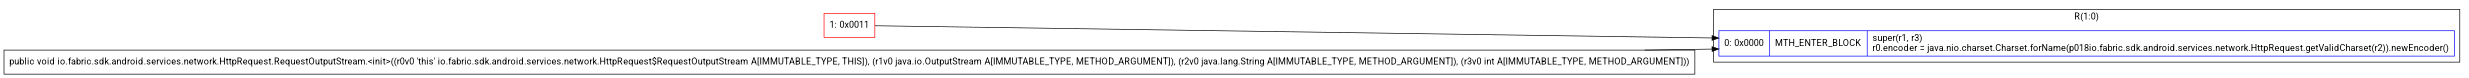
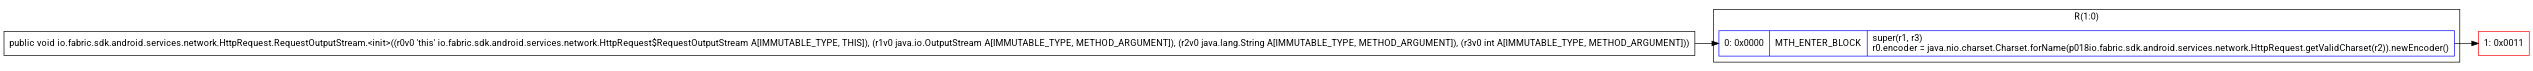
(1294, 32) -> (2464, 43)
